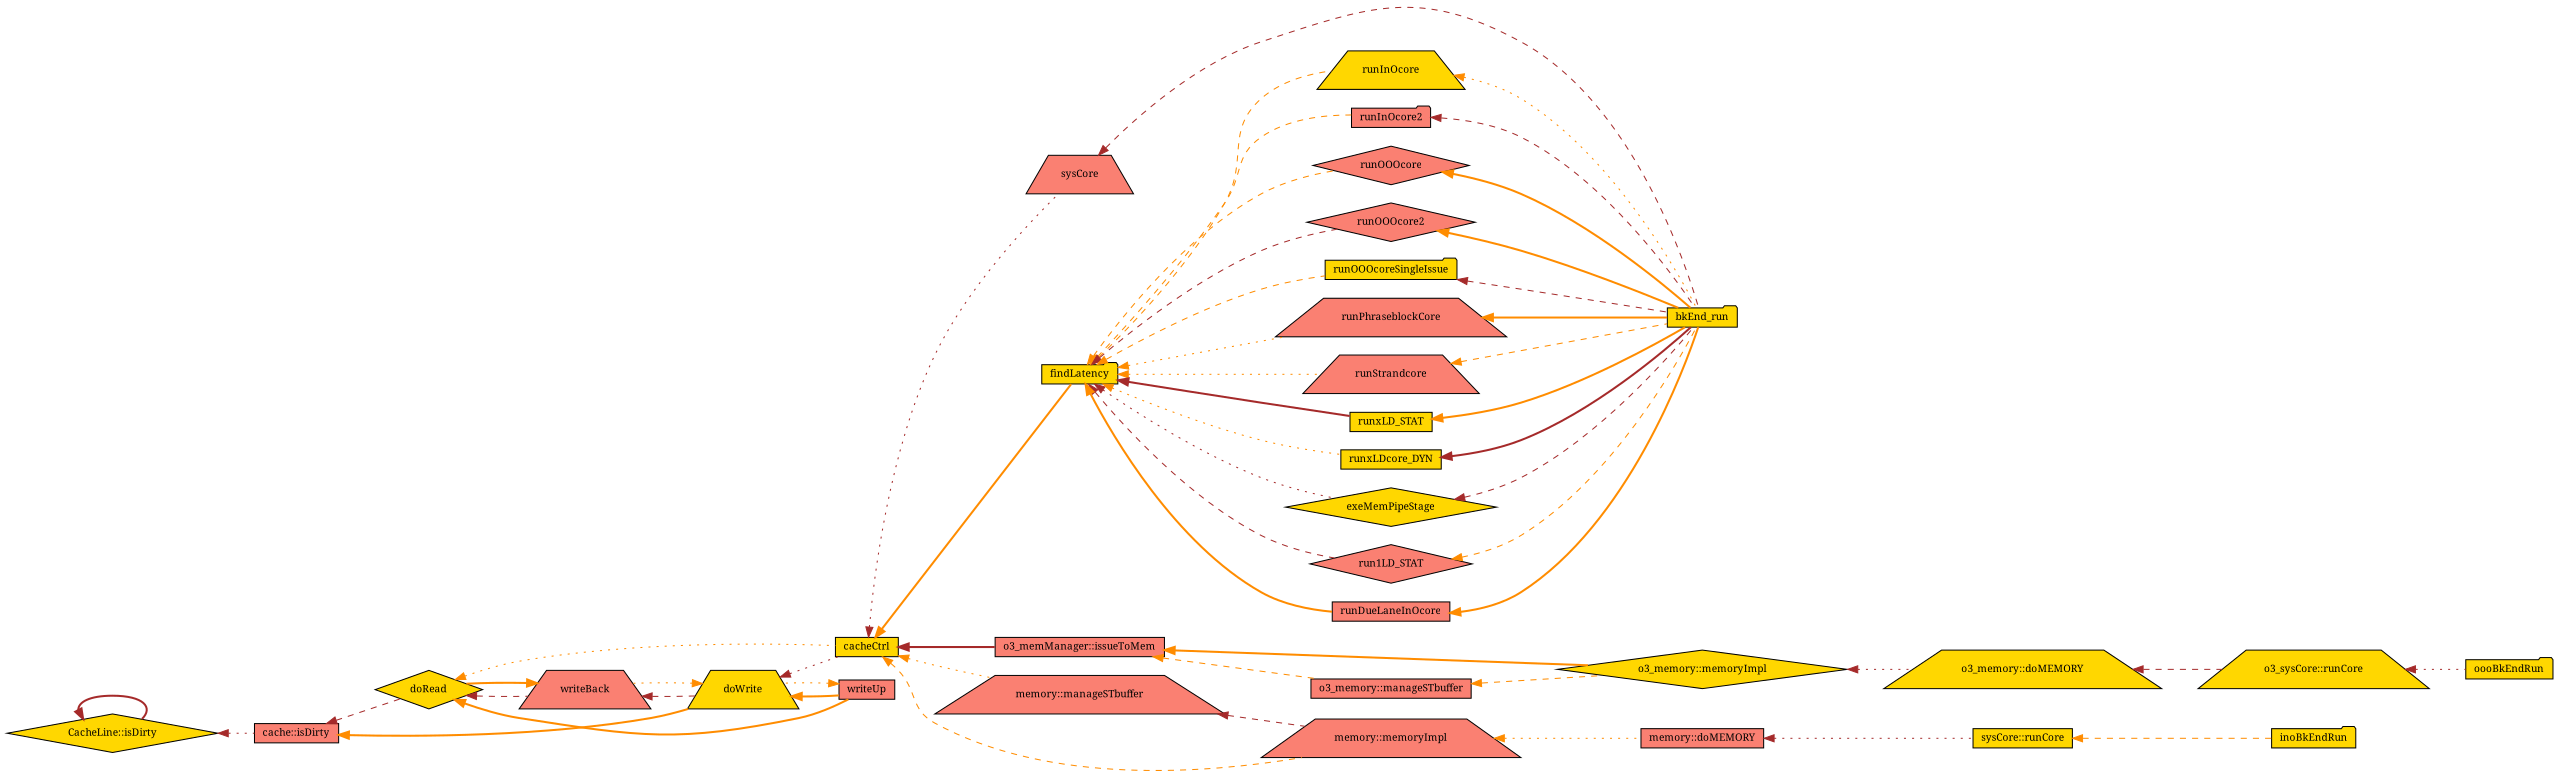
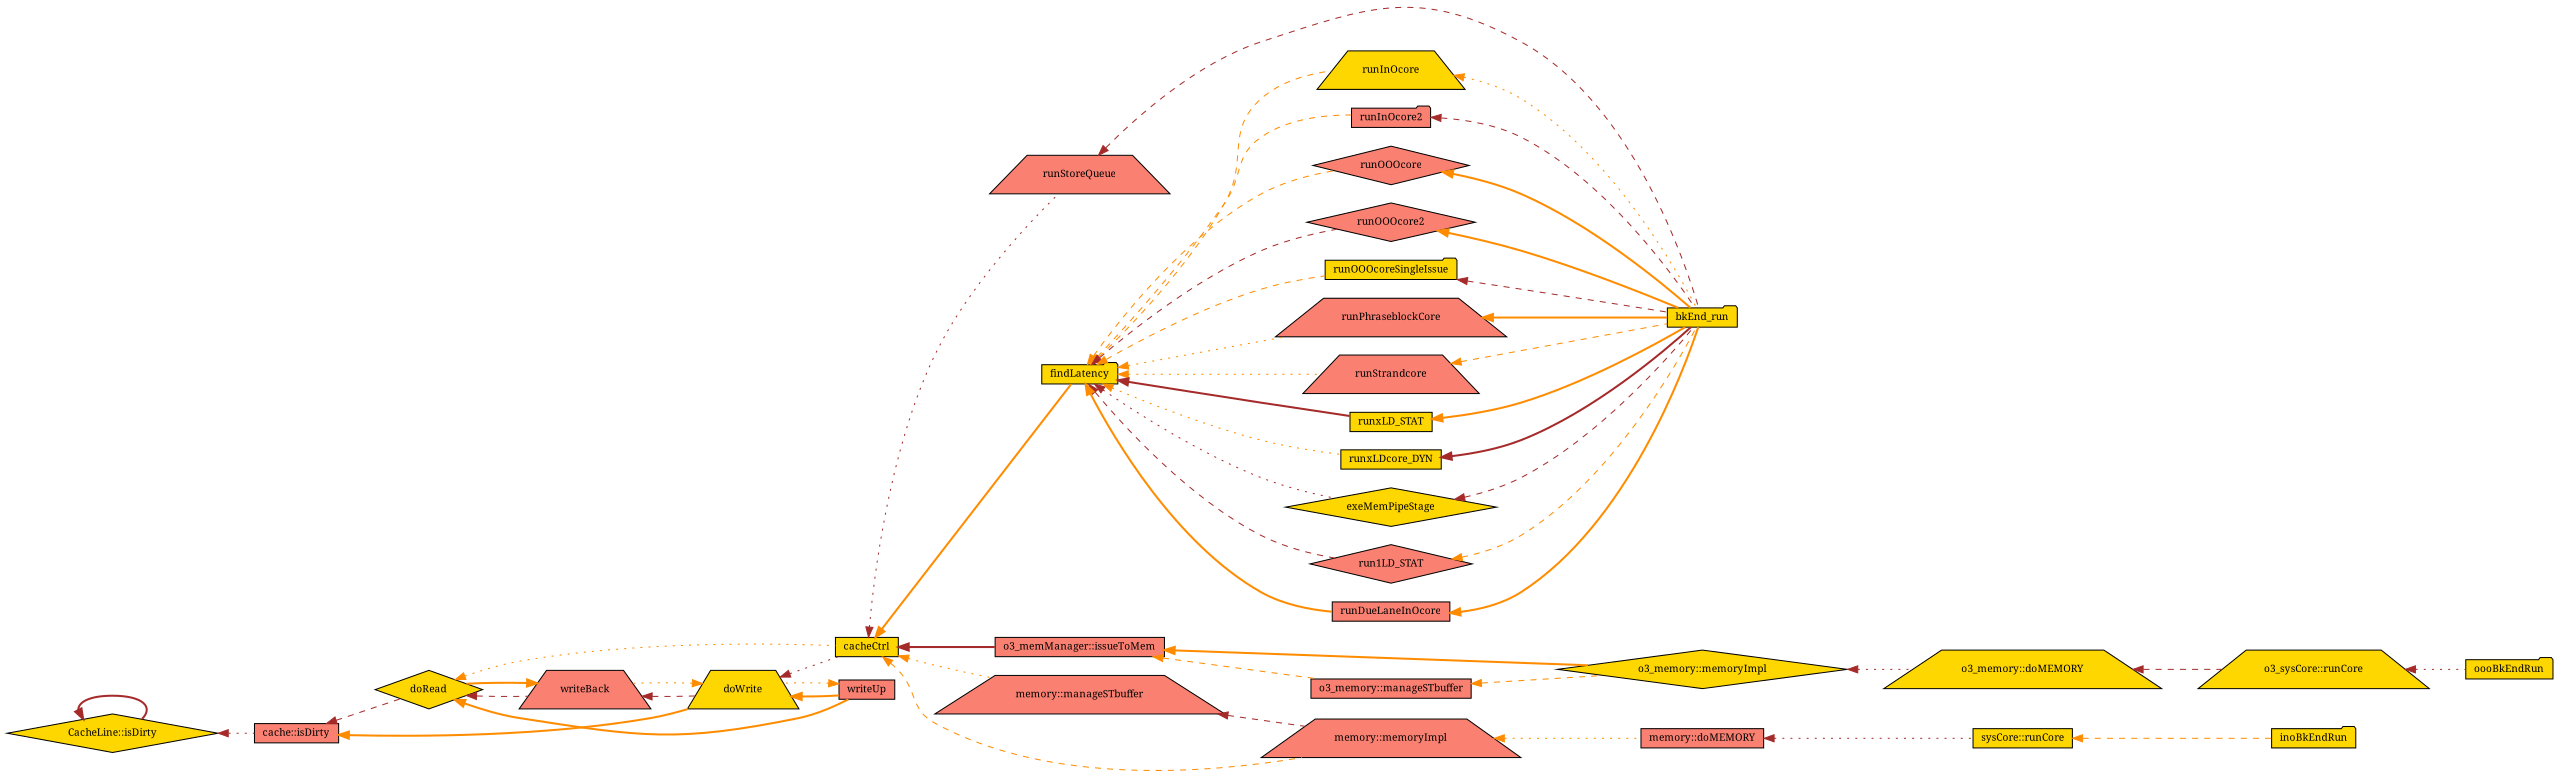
(1080, 175) -> (1080, 175)
